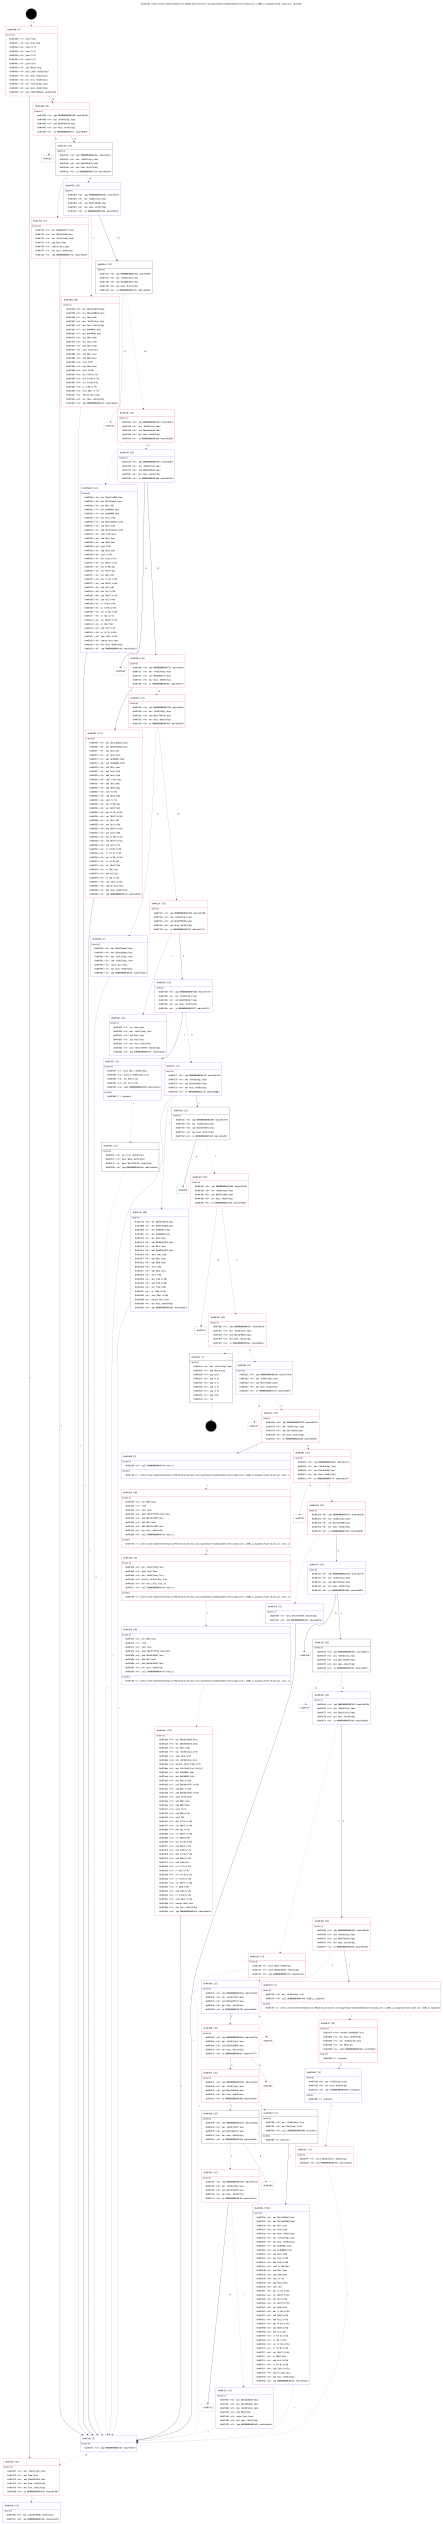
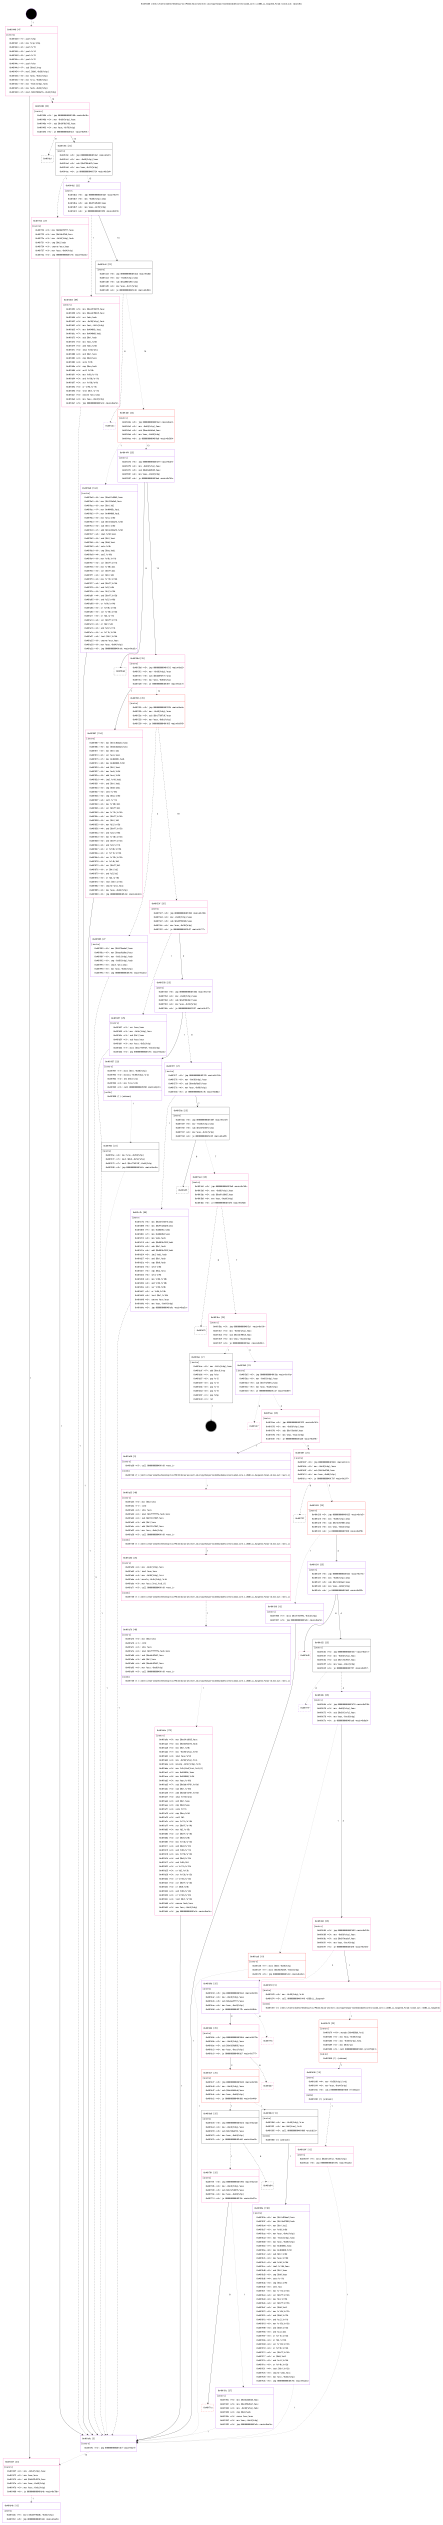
(111, 1757) -> (100, 1740)
